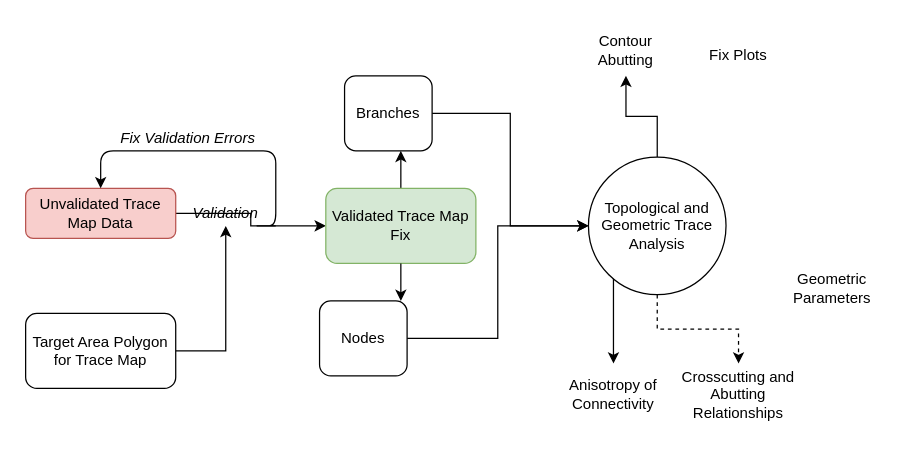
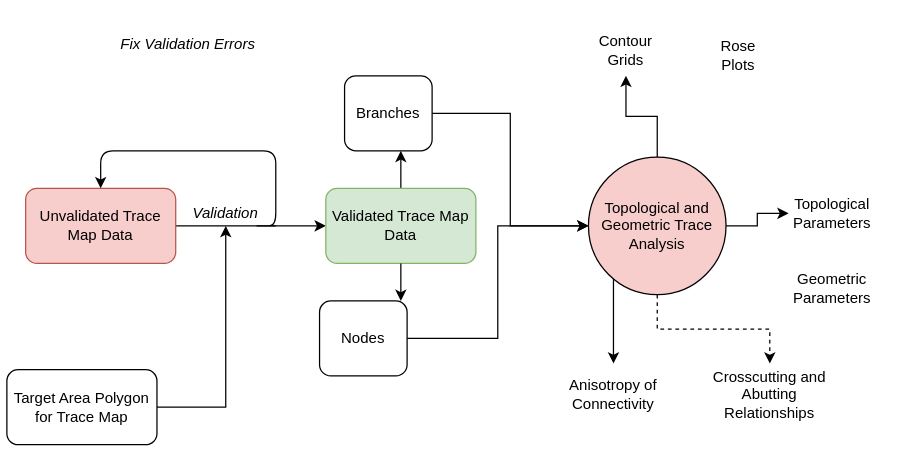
(626, 51) -> (626, 51)
(738, 56) -> (738, 56)
(188, 138) -> (188, 44)
(101, 213) -> (101, 226)
none -> (832, 213)
none -> (757, 224)
(401, 226) -> (401, 226)
(657, 226) -> (657, 226)
(101, 351) -> (82, 407)
(738, 394) -> (769, 394)
